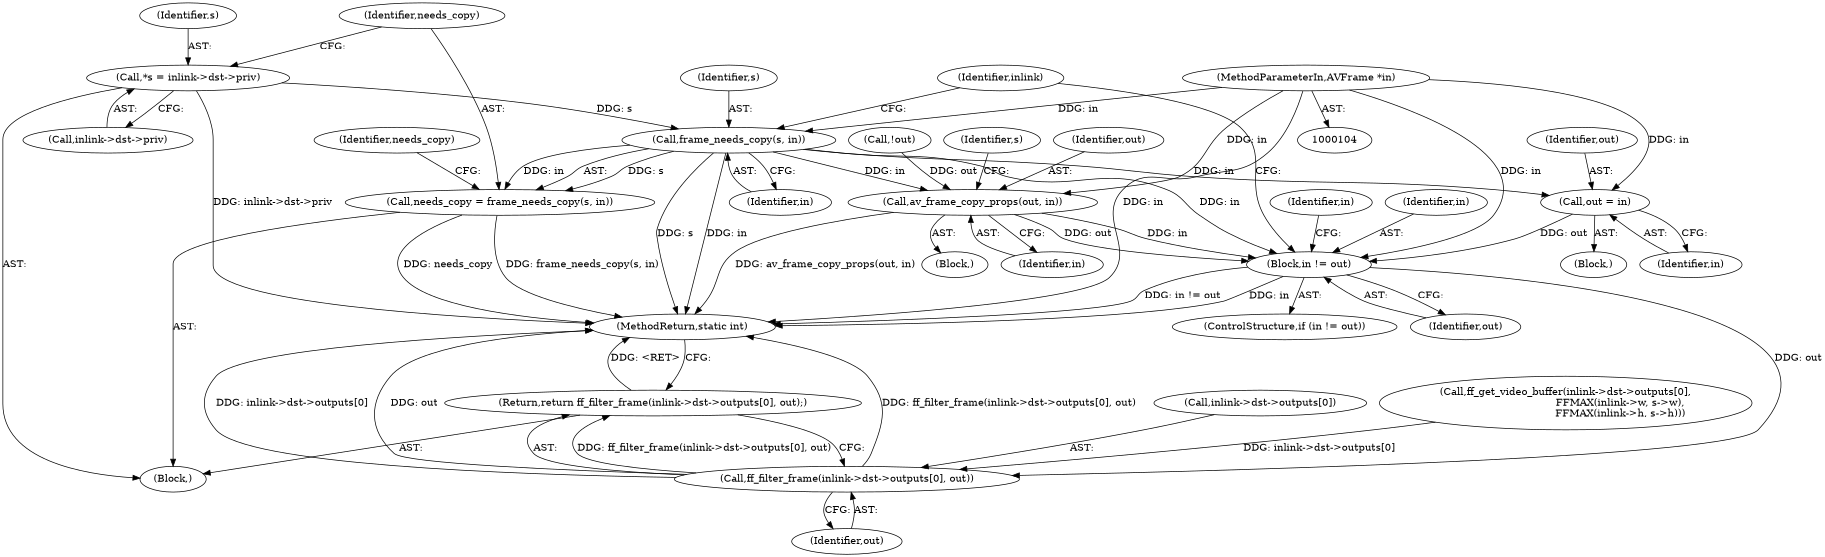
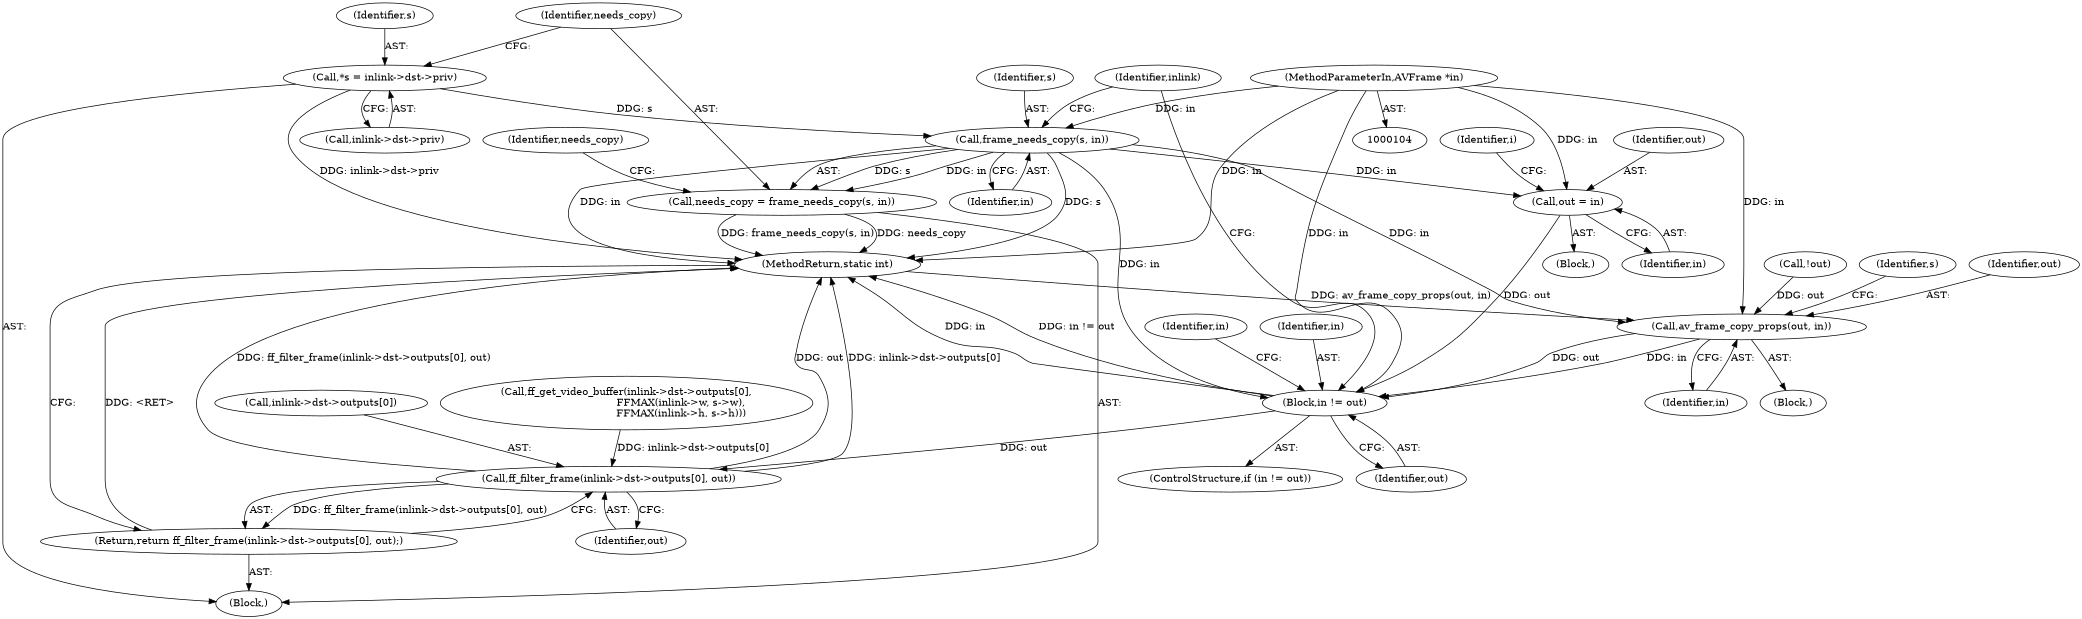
none -> (1487, 140)
(780, 234) -> (1266, 298)
